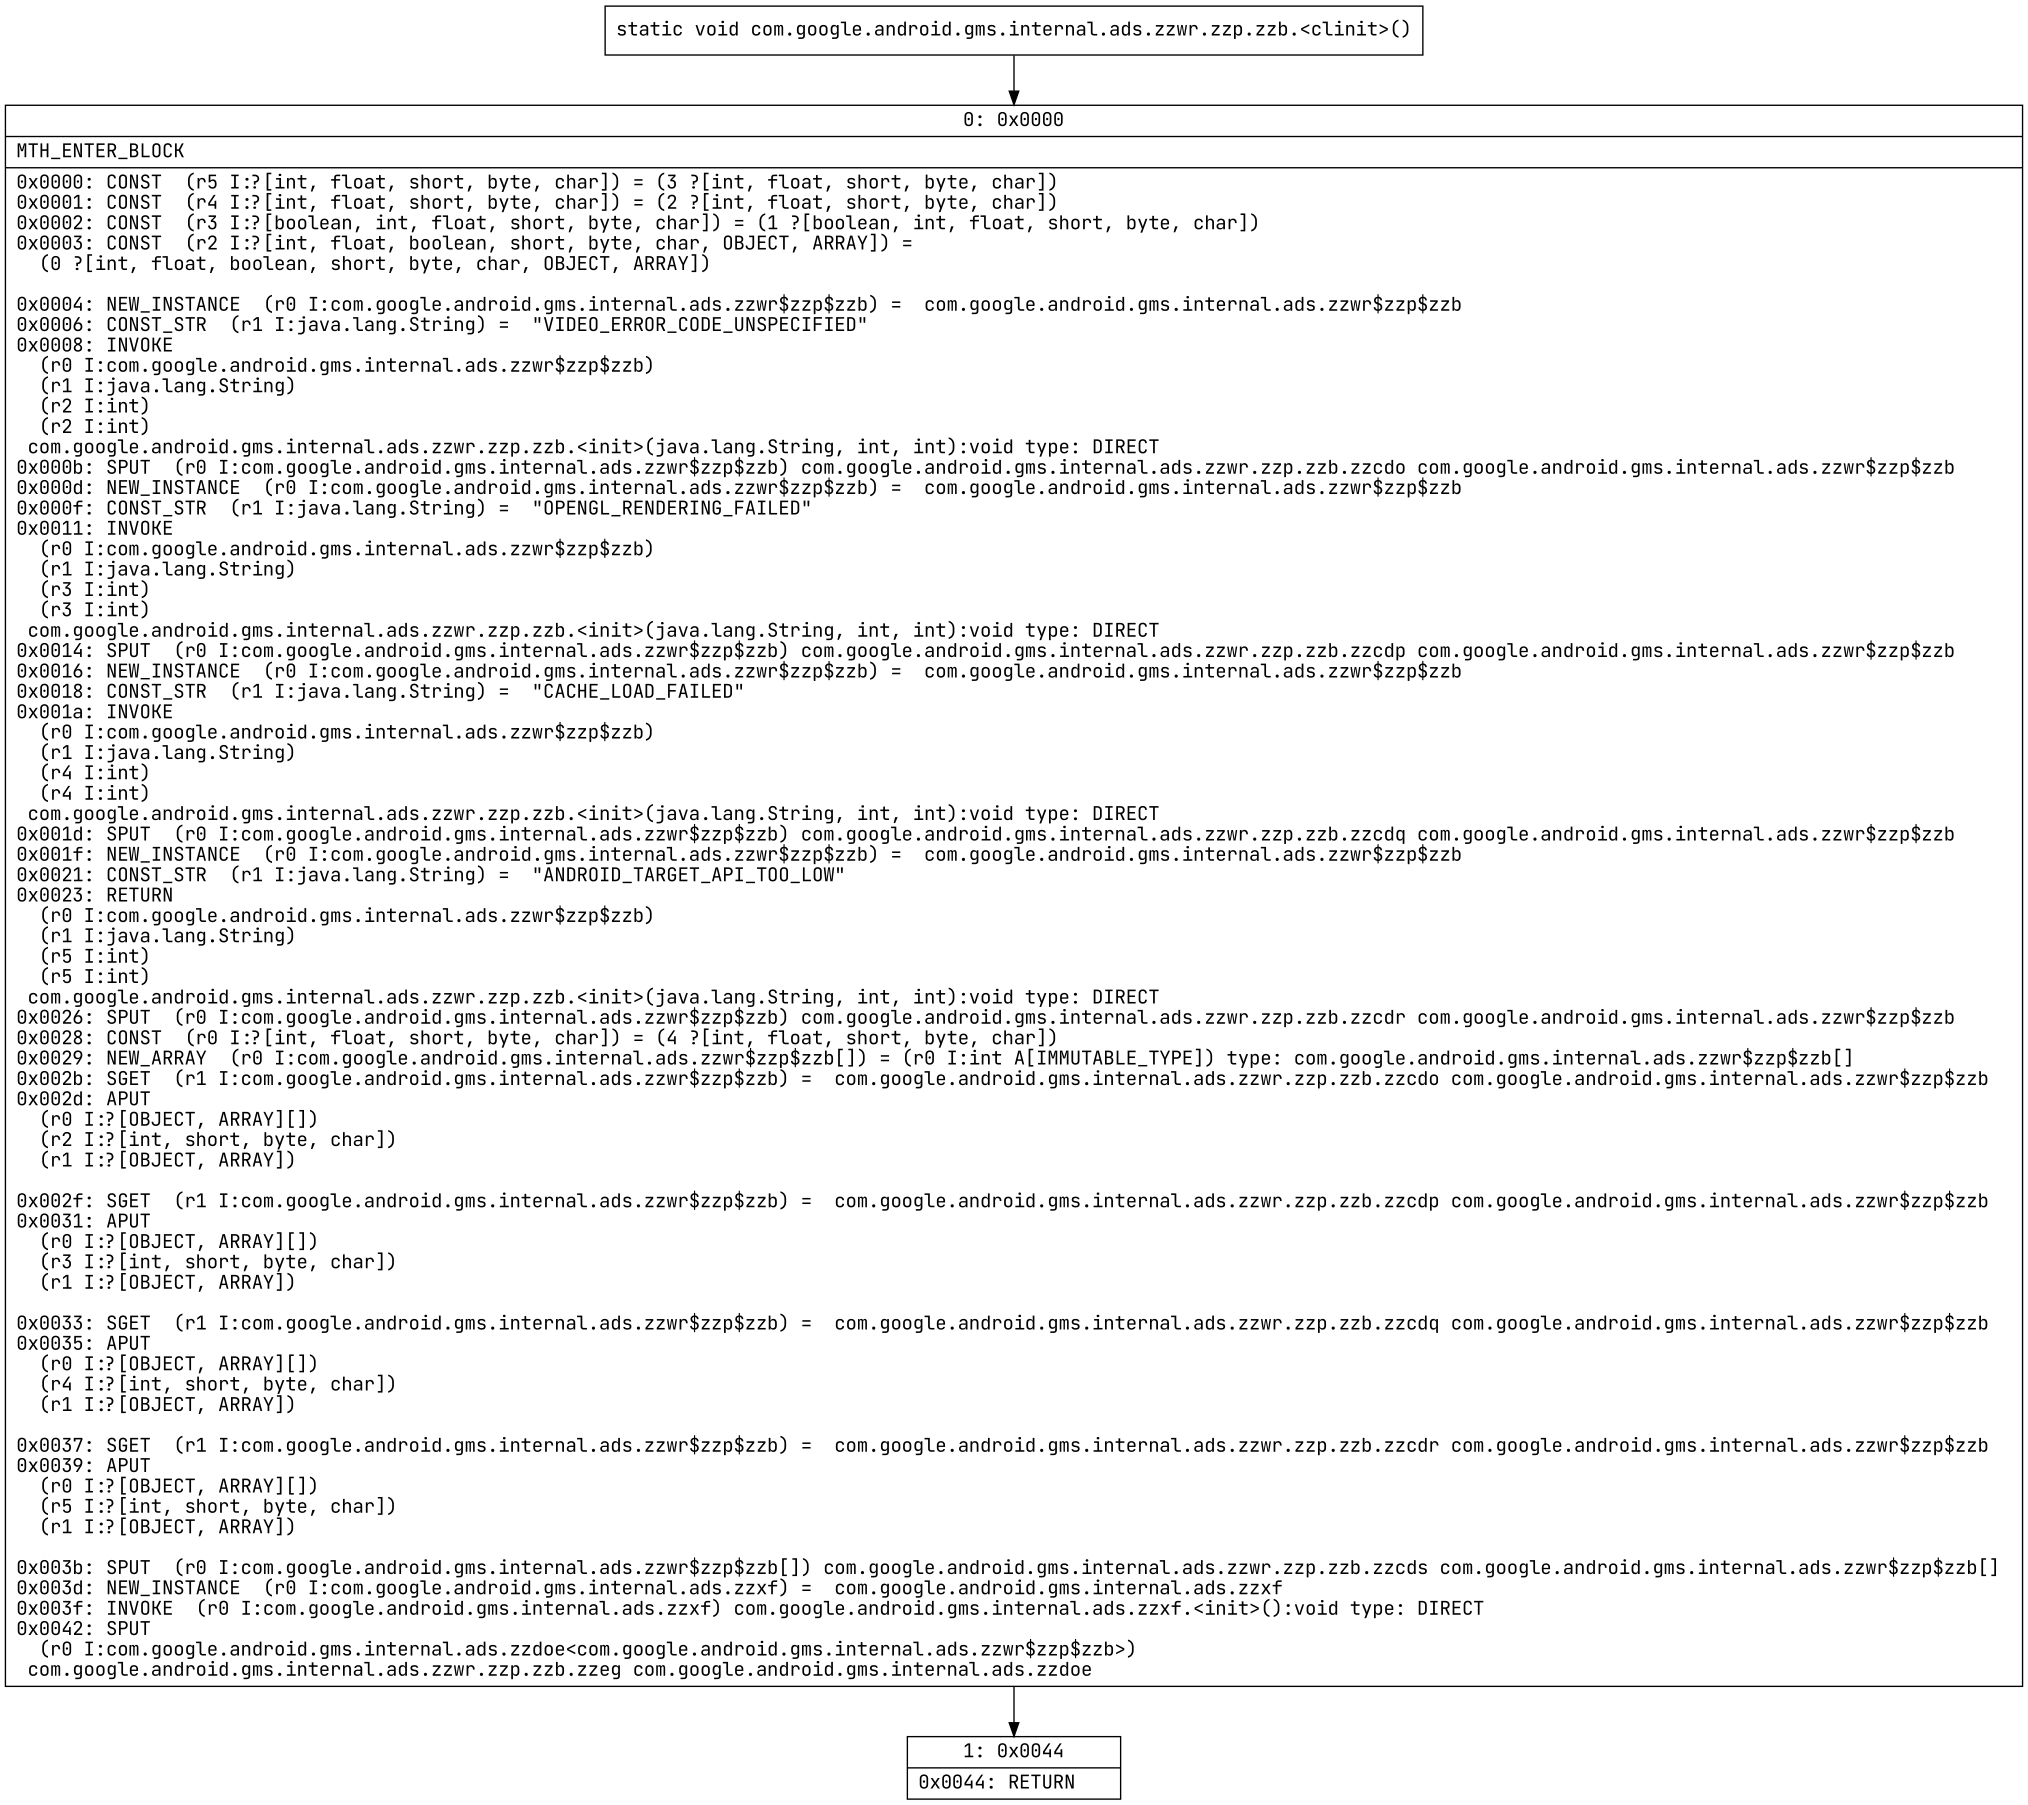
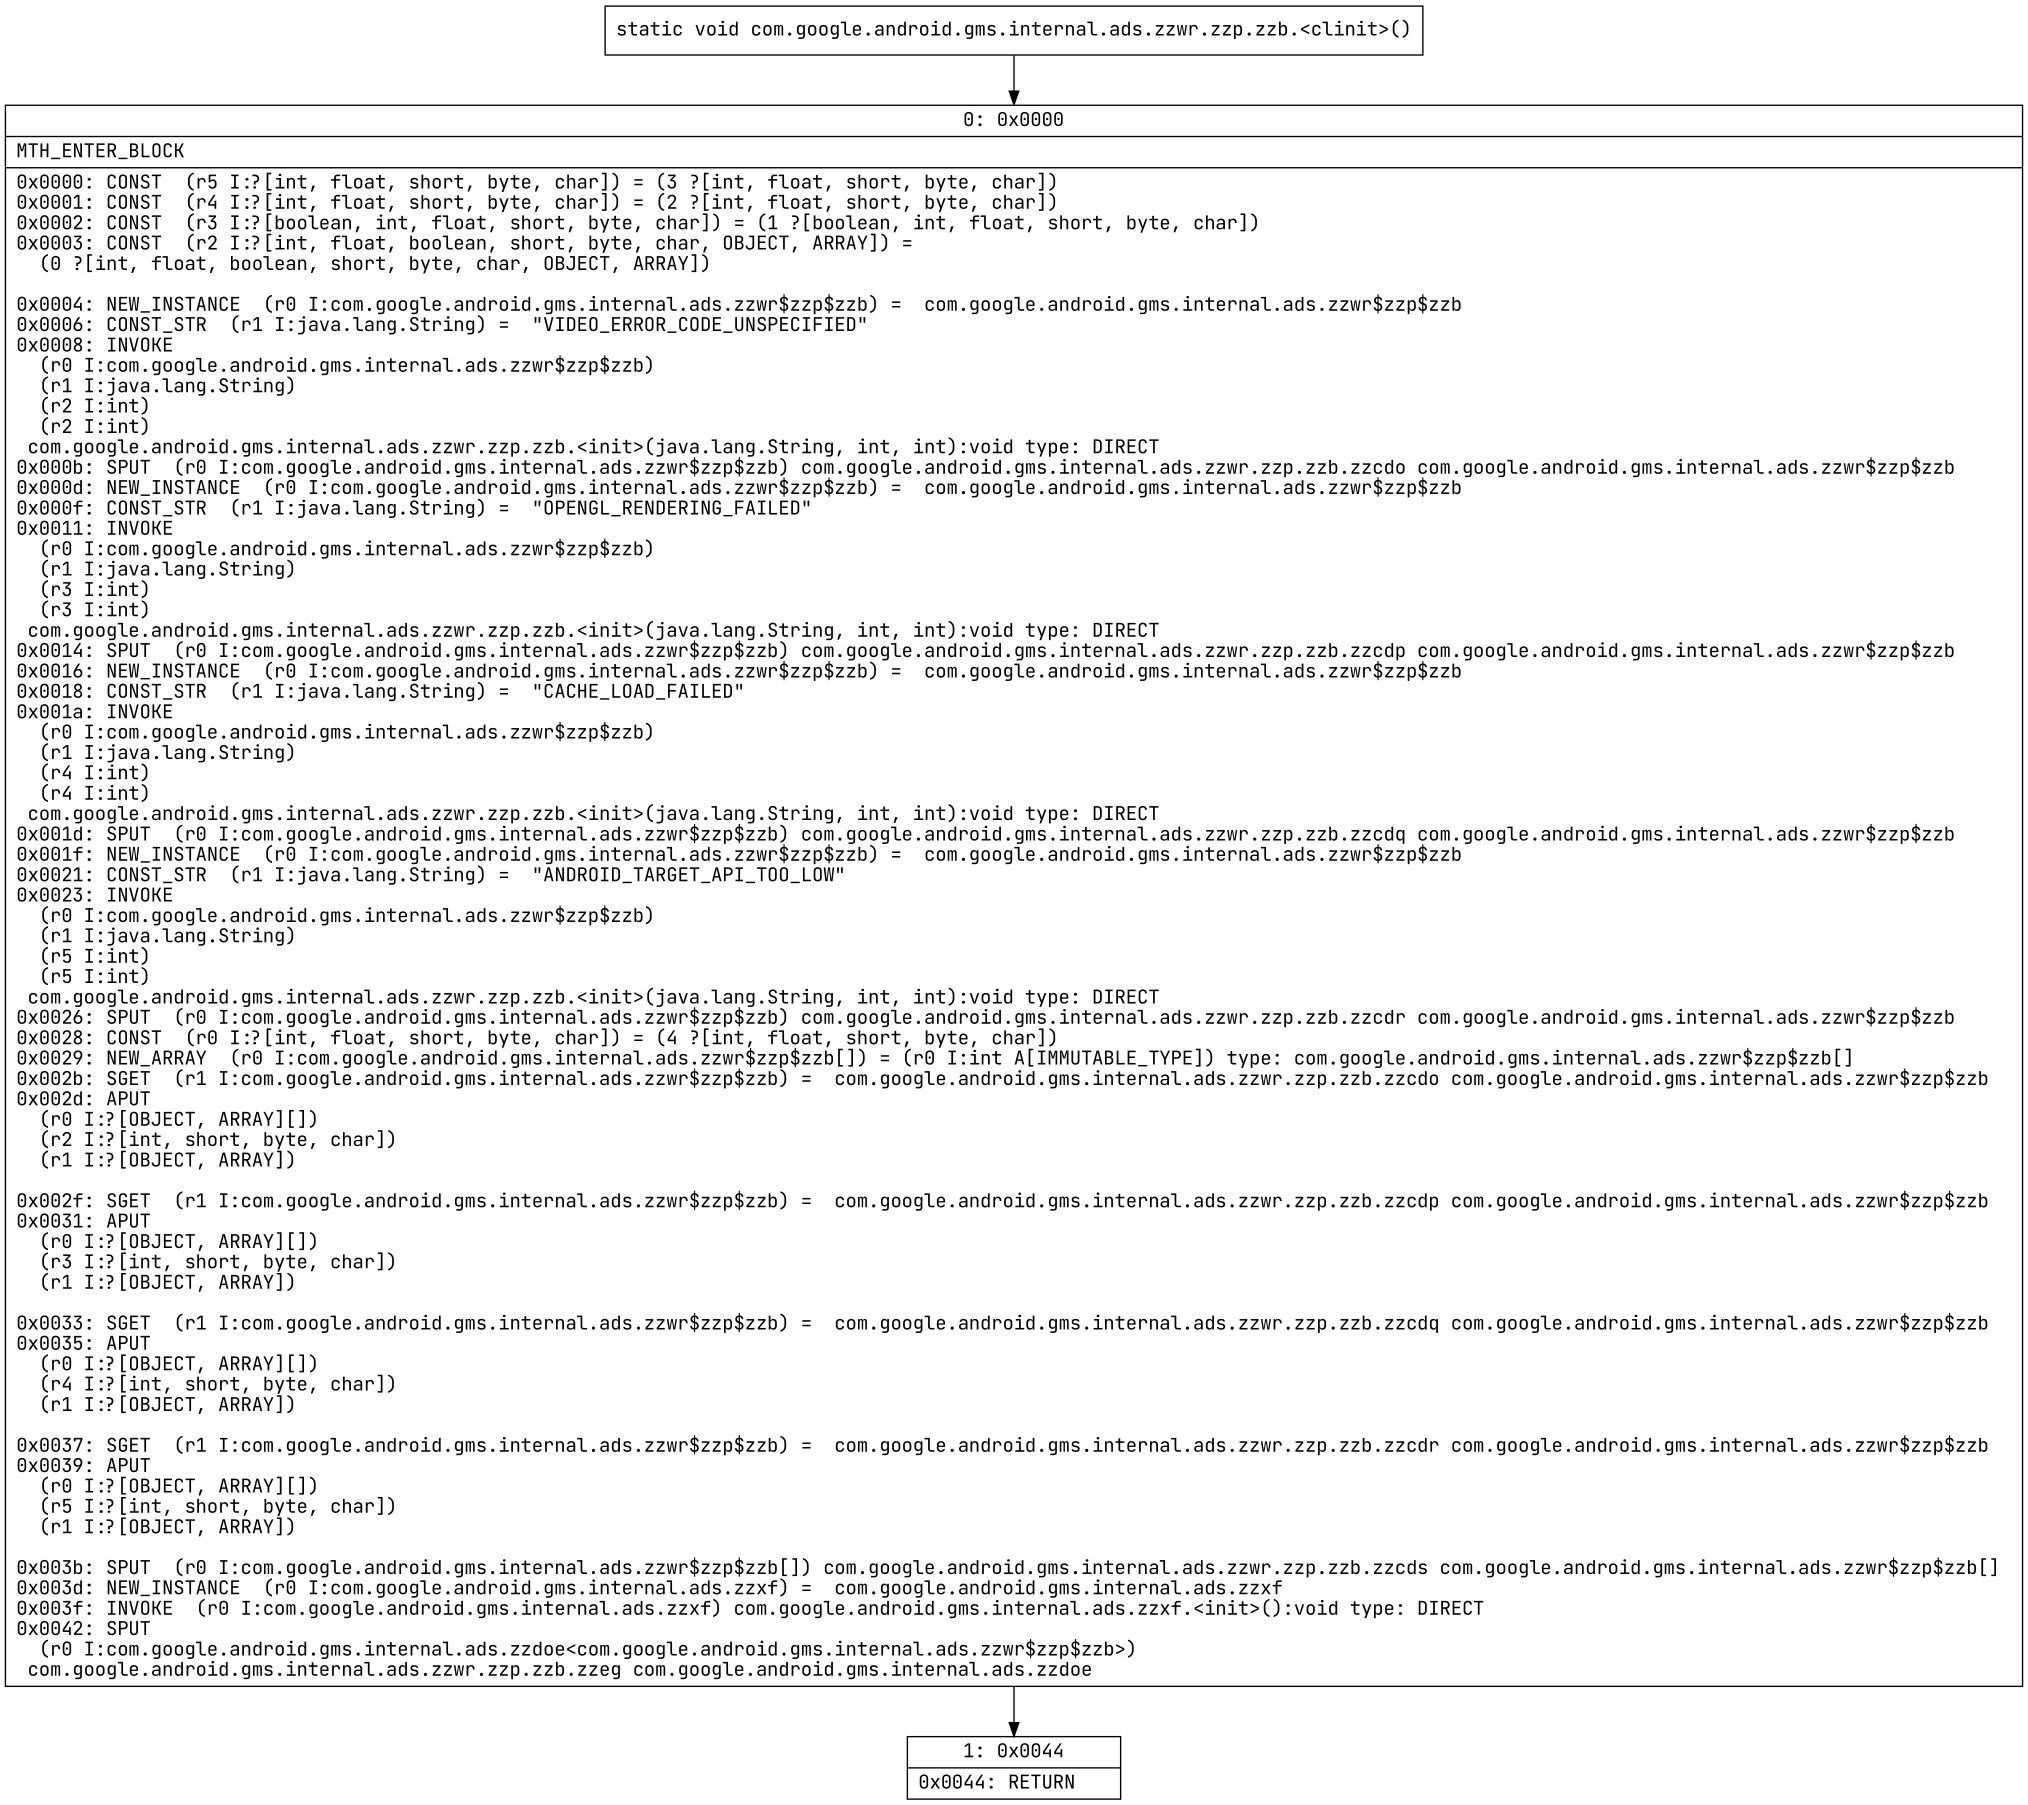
(107, 896) -> (107, 896)
